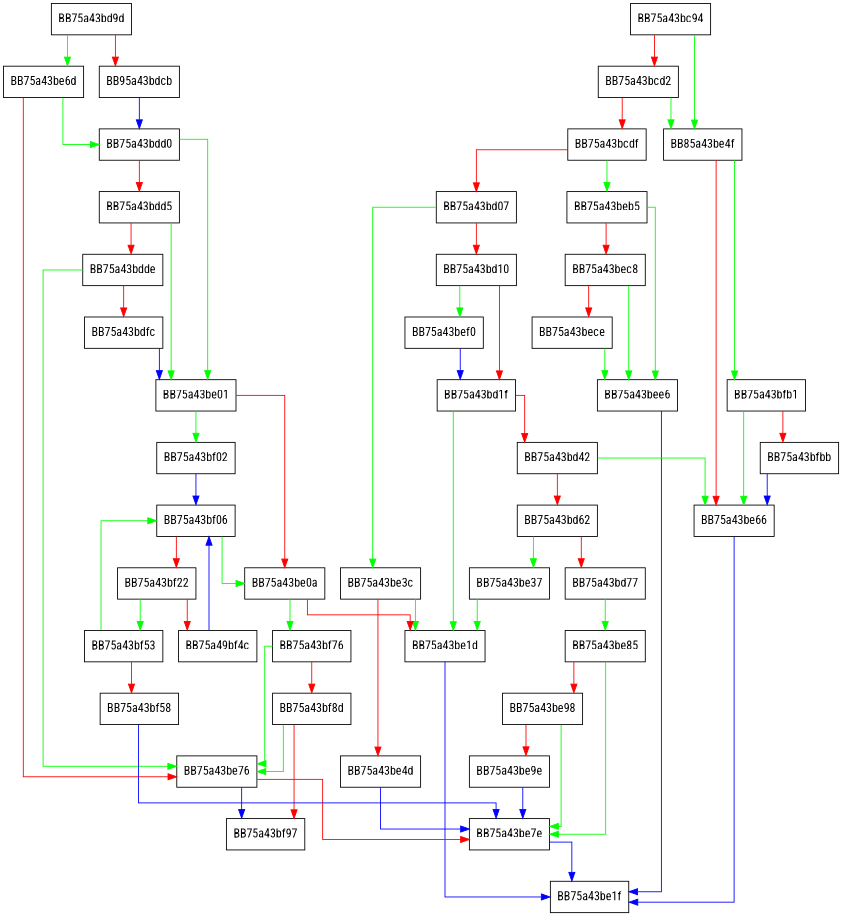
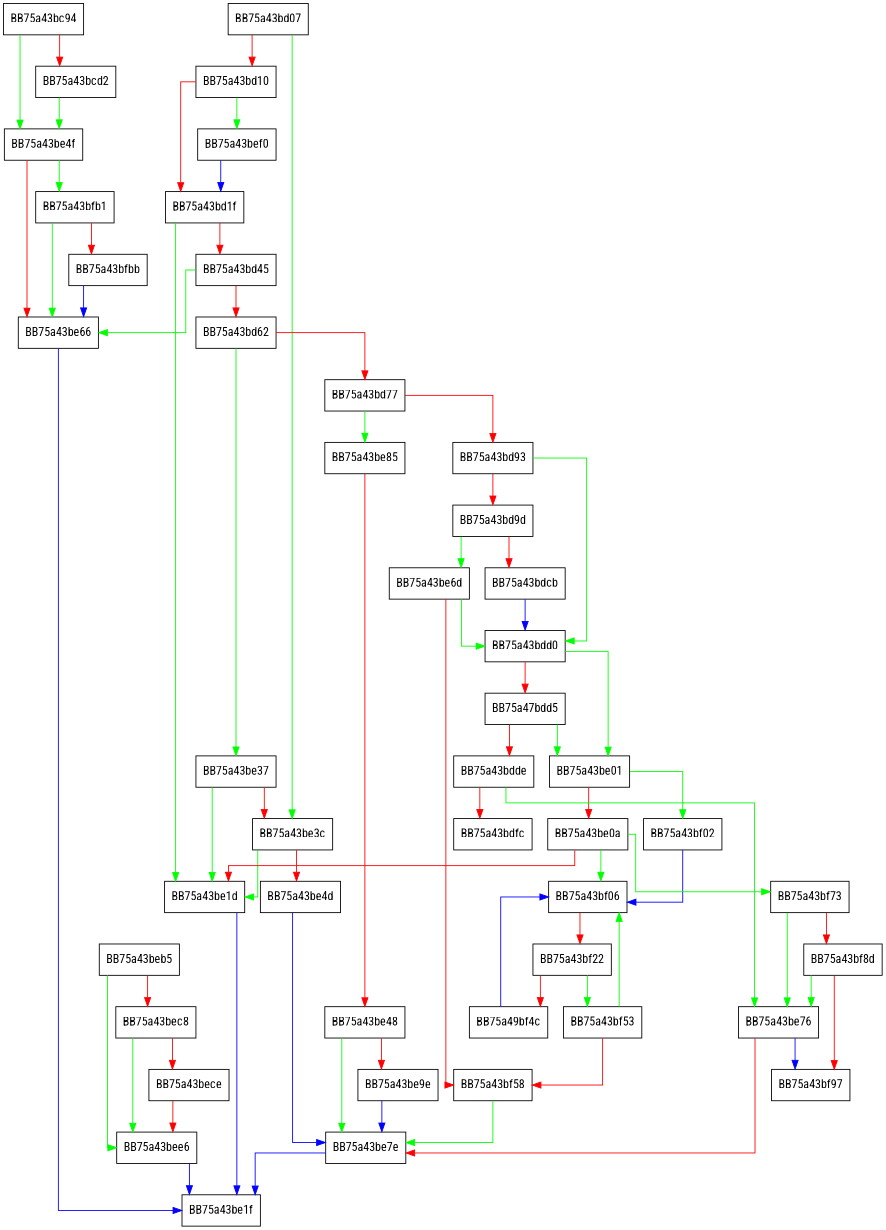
(139, 82) -> (525, 583)
(607, 145) -> none
(703, 145) -> (44, 145)
(139, 207) -> (525, 709)
(159, 360) -> none
(605, 360) -> (173, 1112)
none -> (493, 458)
(557, 458) -> (236, 270)
(23, 510) -> (446, 843)
(222, 567) -> (601, 861)
(312, 646) -> (810, 897)
(543, 709) -> (365, 1022)
(606, 772) -> none
none -> (264, 798)
(282, 803) -> (475, 1143)
